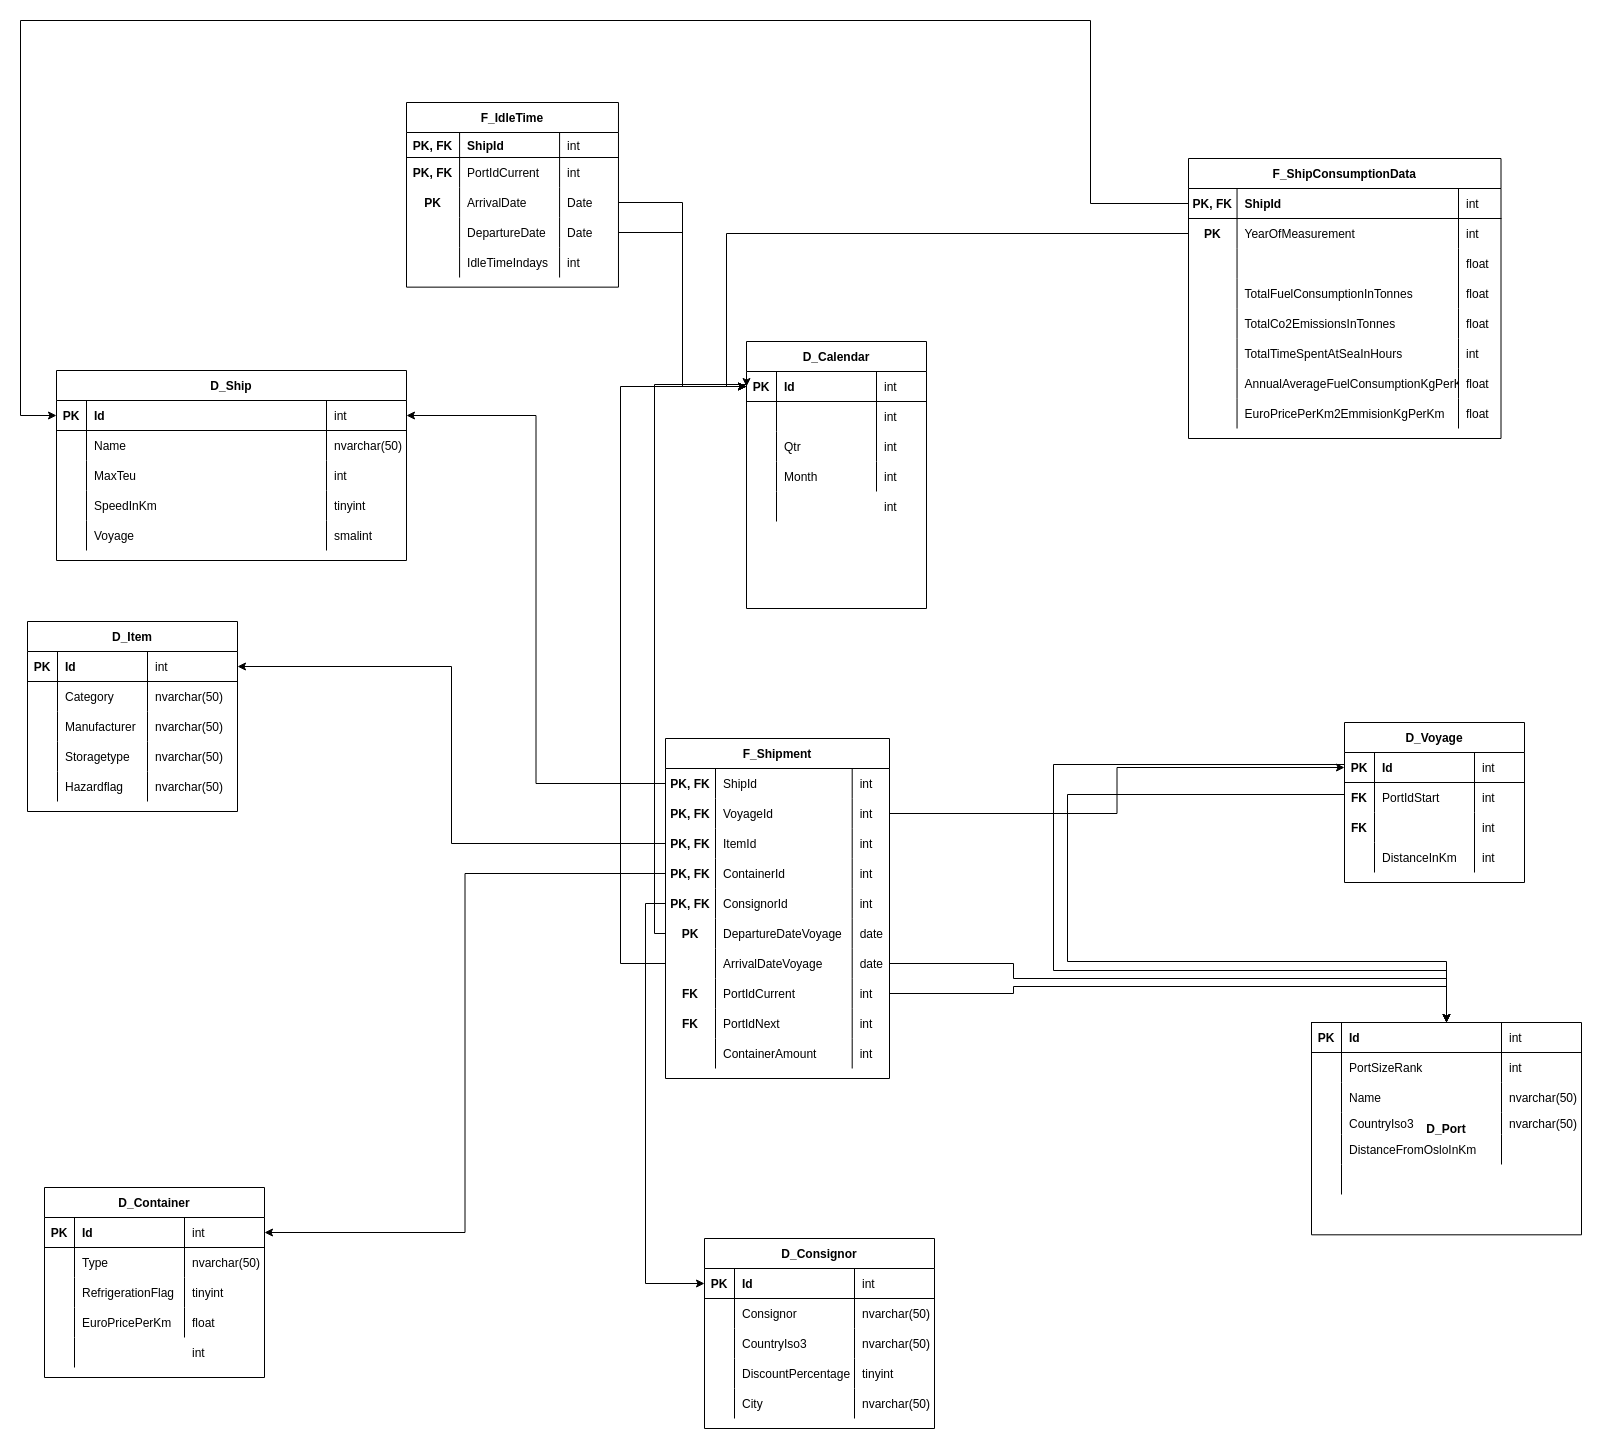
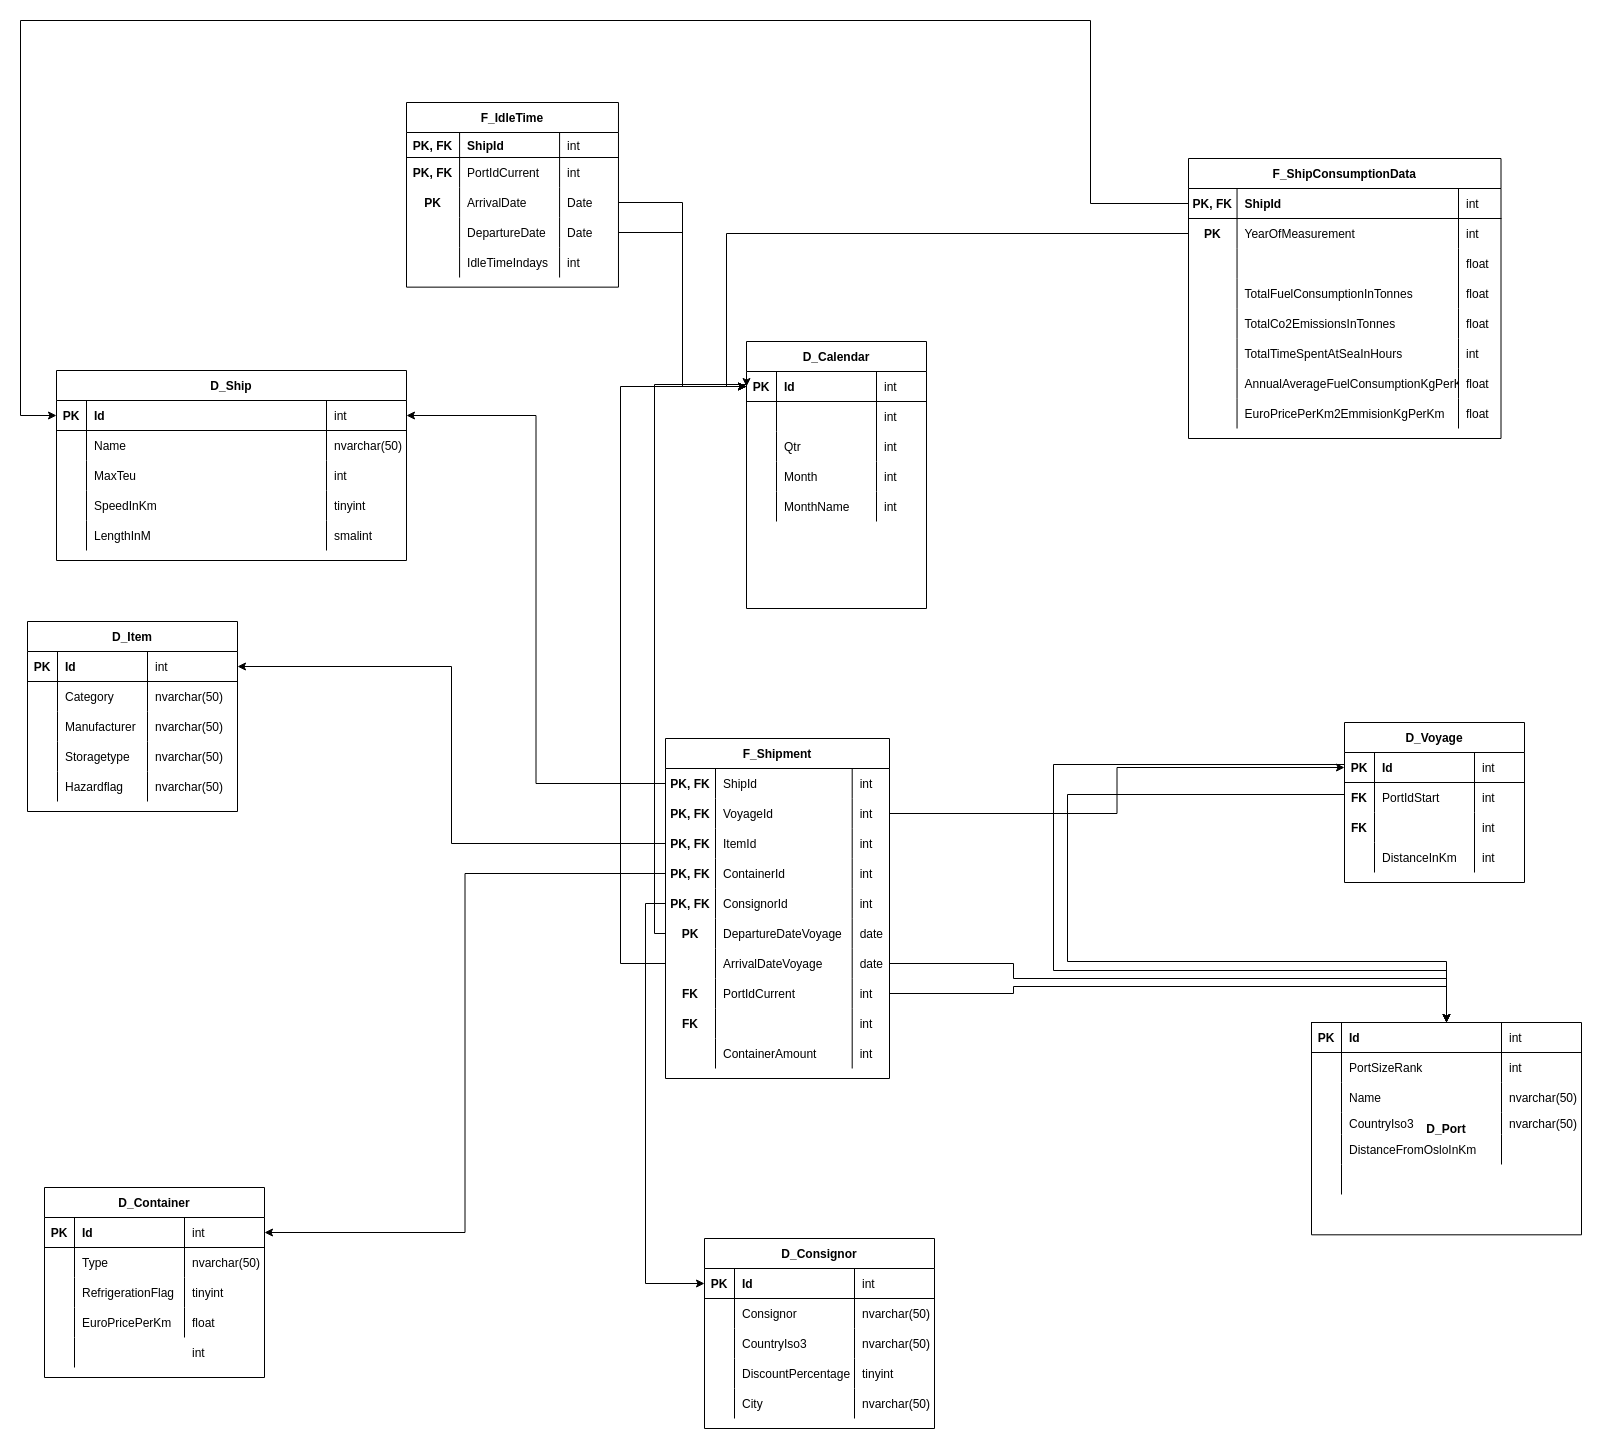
none -> (827, 507)
(114, 536) -> (124, 536)
(784, 1024) -> none
